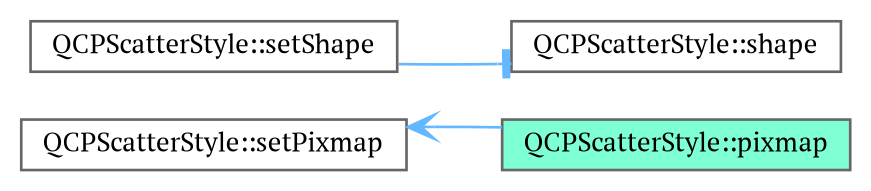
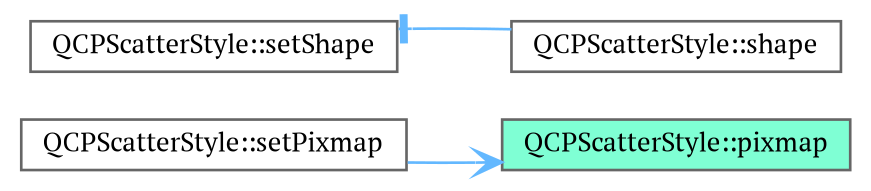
(448, 64) -> (462, 29)
(468, 127) -> (441, 163)
